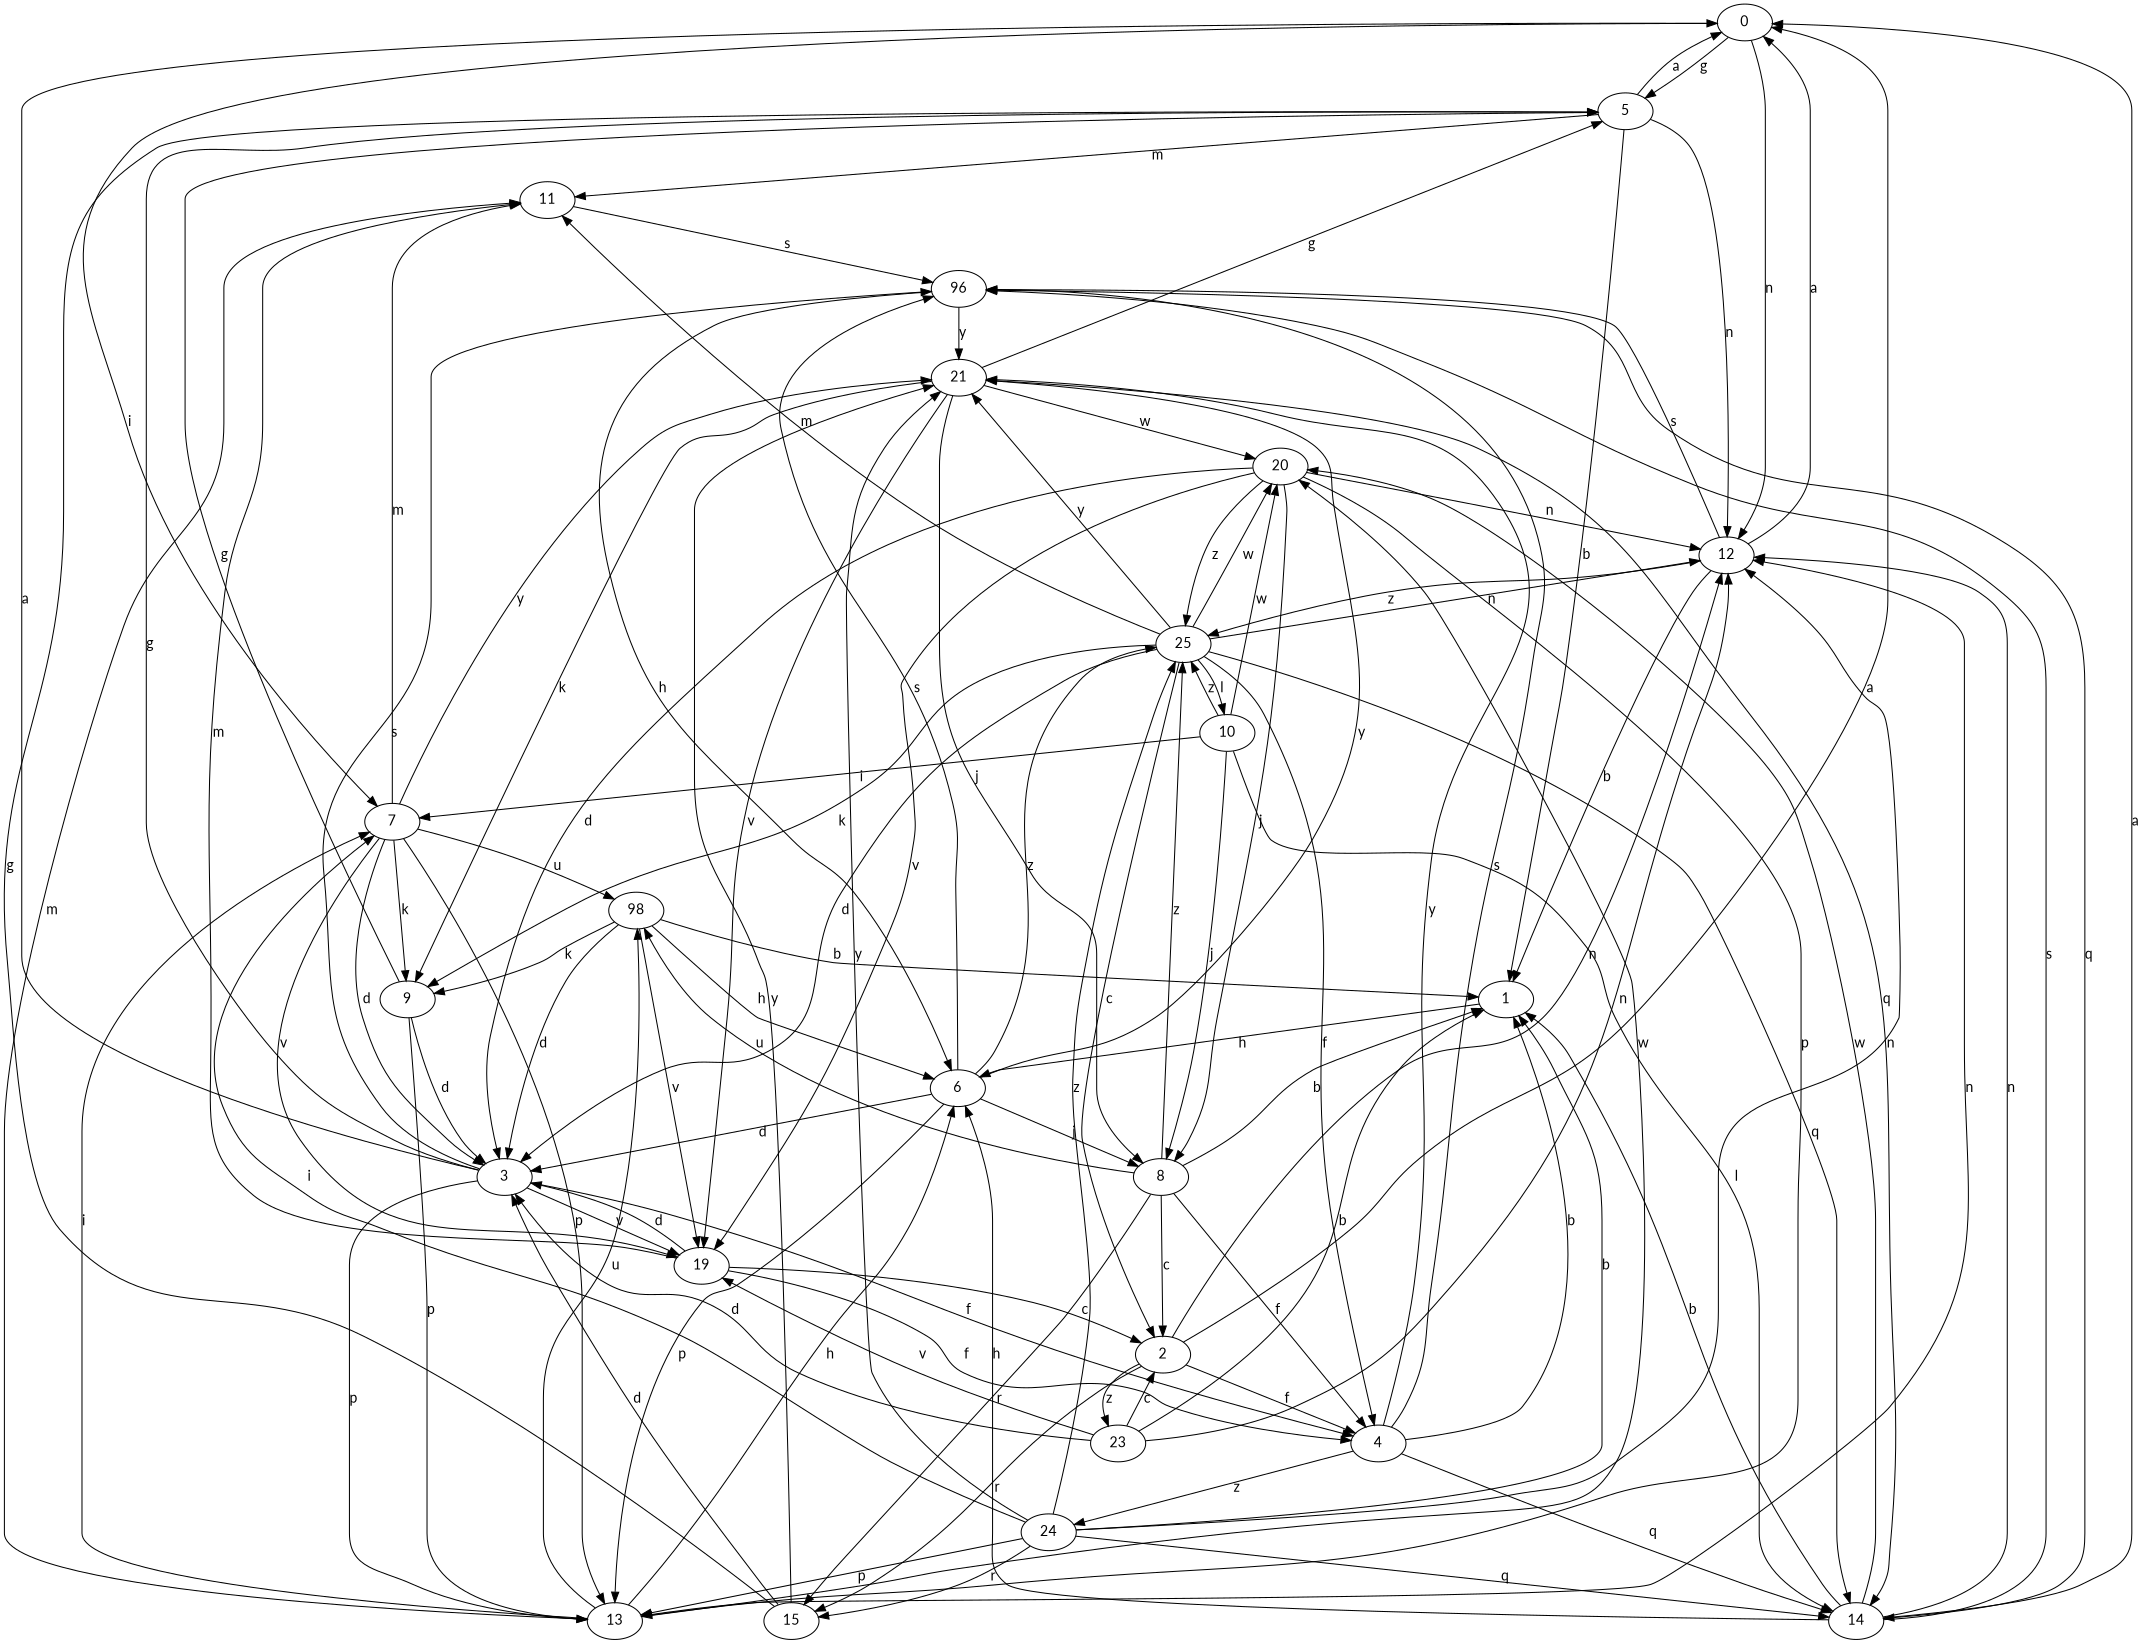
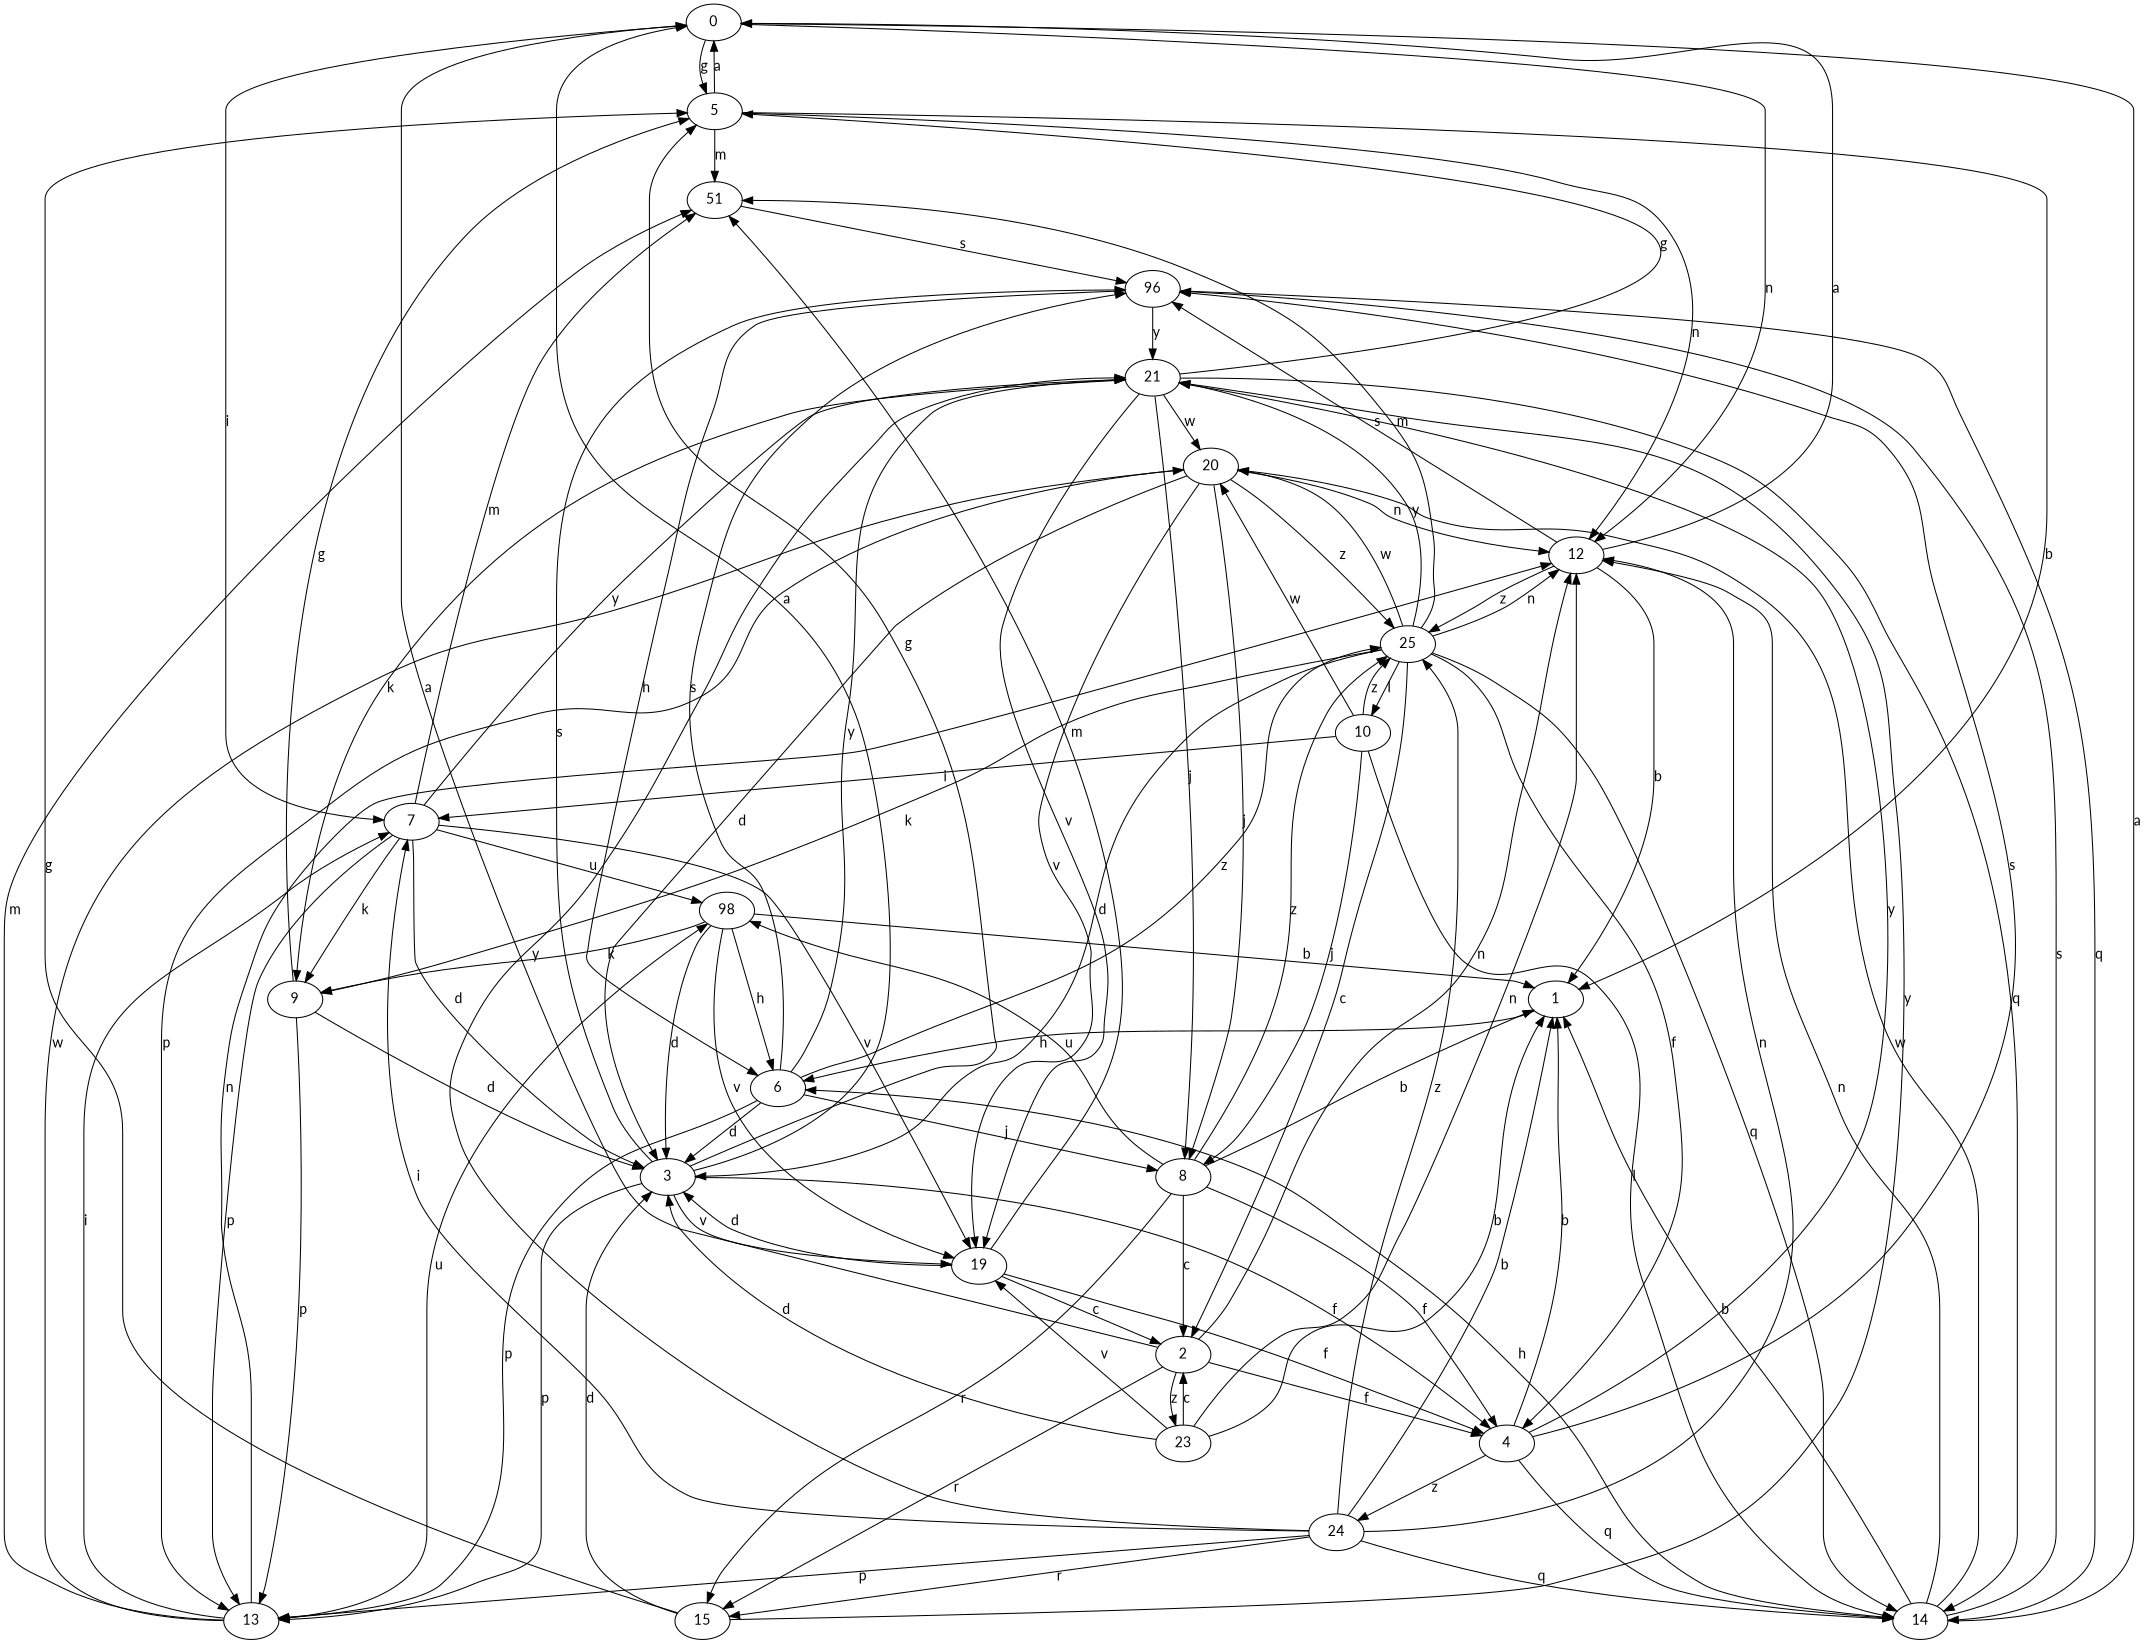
(547, 200) -> (715, 200)
(803, 1368) -> none
